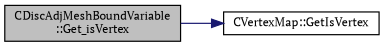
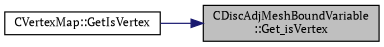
(196, 23) -> (176, 23)
